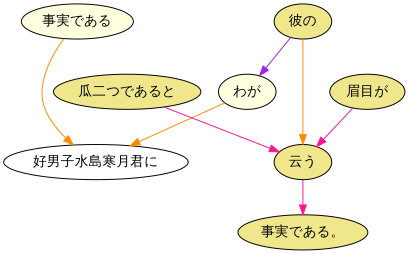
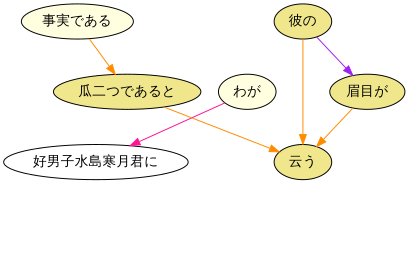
(278, 53) -> (331, 53)
(42, 89) -> (99, 53)
(182, 122) -> (182, 122)
(338, 124) -> (338, 124)
(217, 128) -> (217, 128)
(303, 232) -> none
